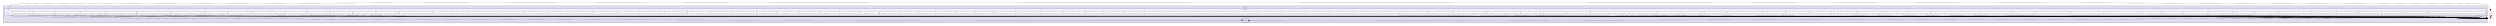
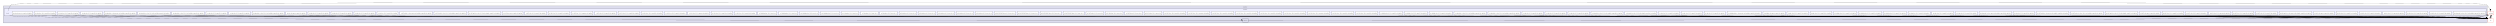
(1869, 20) -> (1868, 20)
